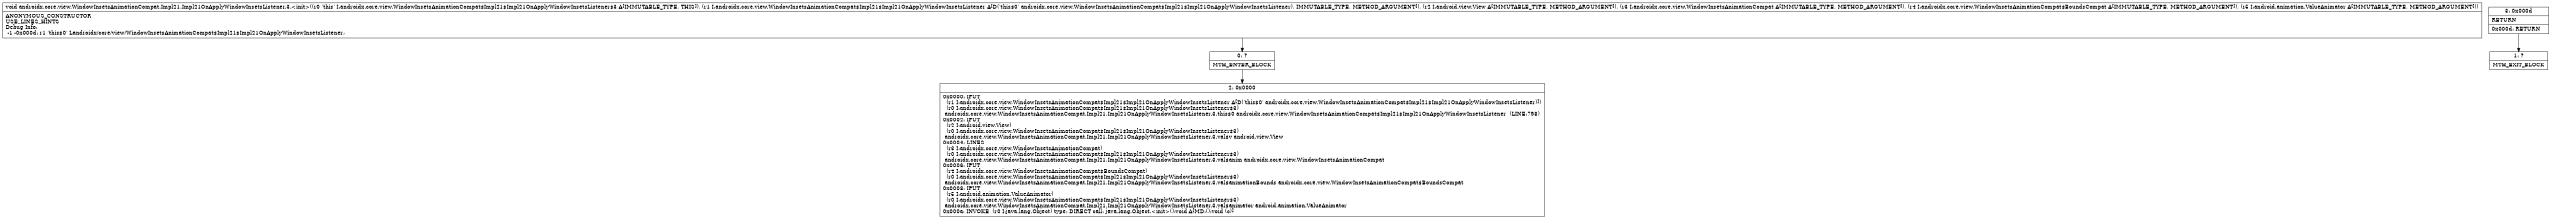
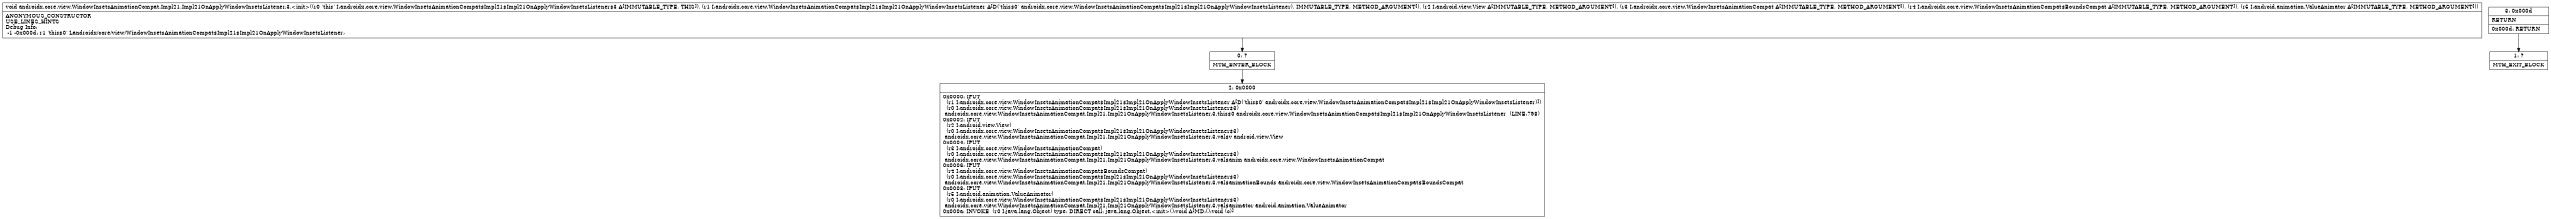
(966, 143) -> (963, 143)
